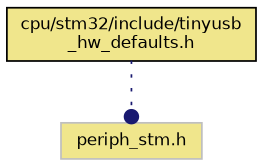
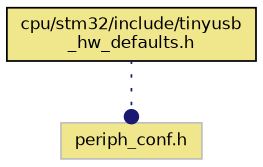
(131, 141) -> (131, 141)
